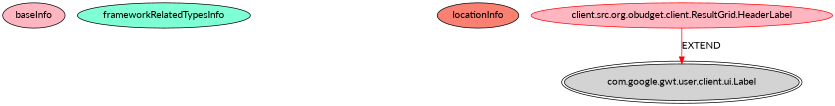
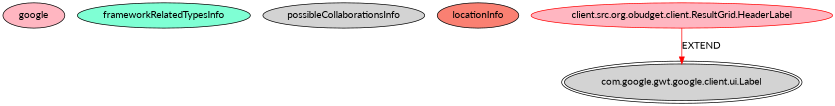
(34, 15) -> (34, 15)
none -> (344, 15)
(682, 82) -> (682, 82)
